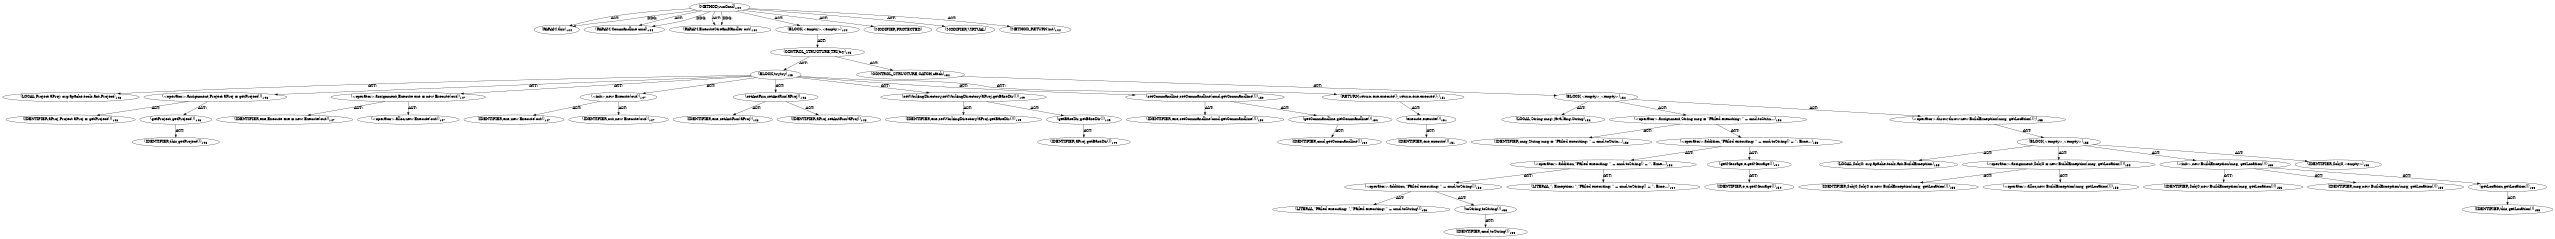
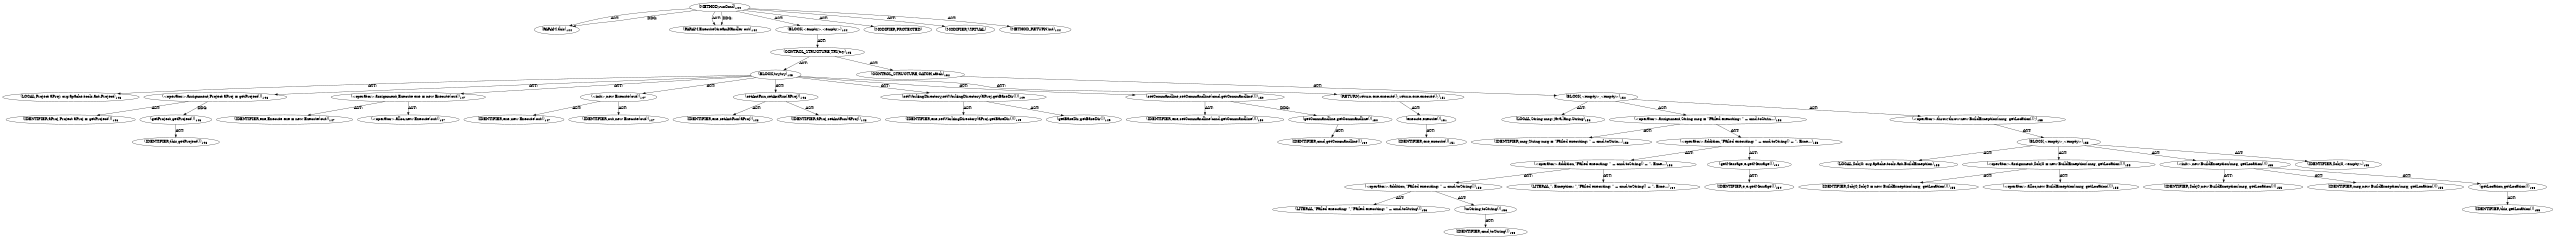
(624, 30) -> none
(203, 108) -> (203, 108)
(1286, 108) -> (1286, 108)
(1084, 142) -> none
